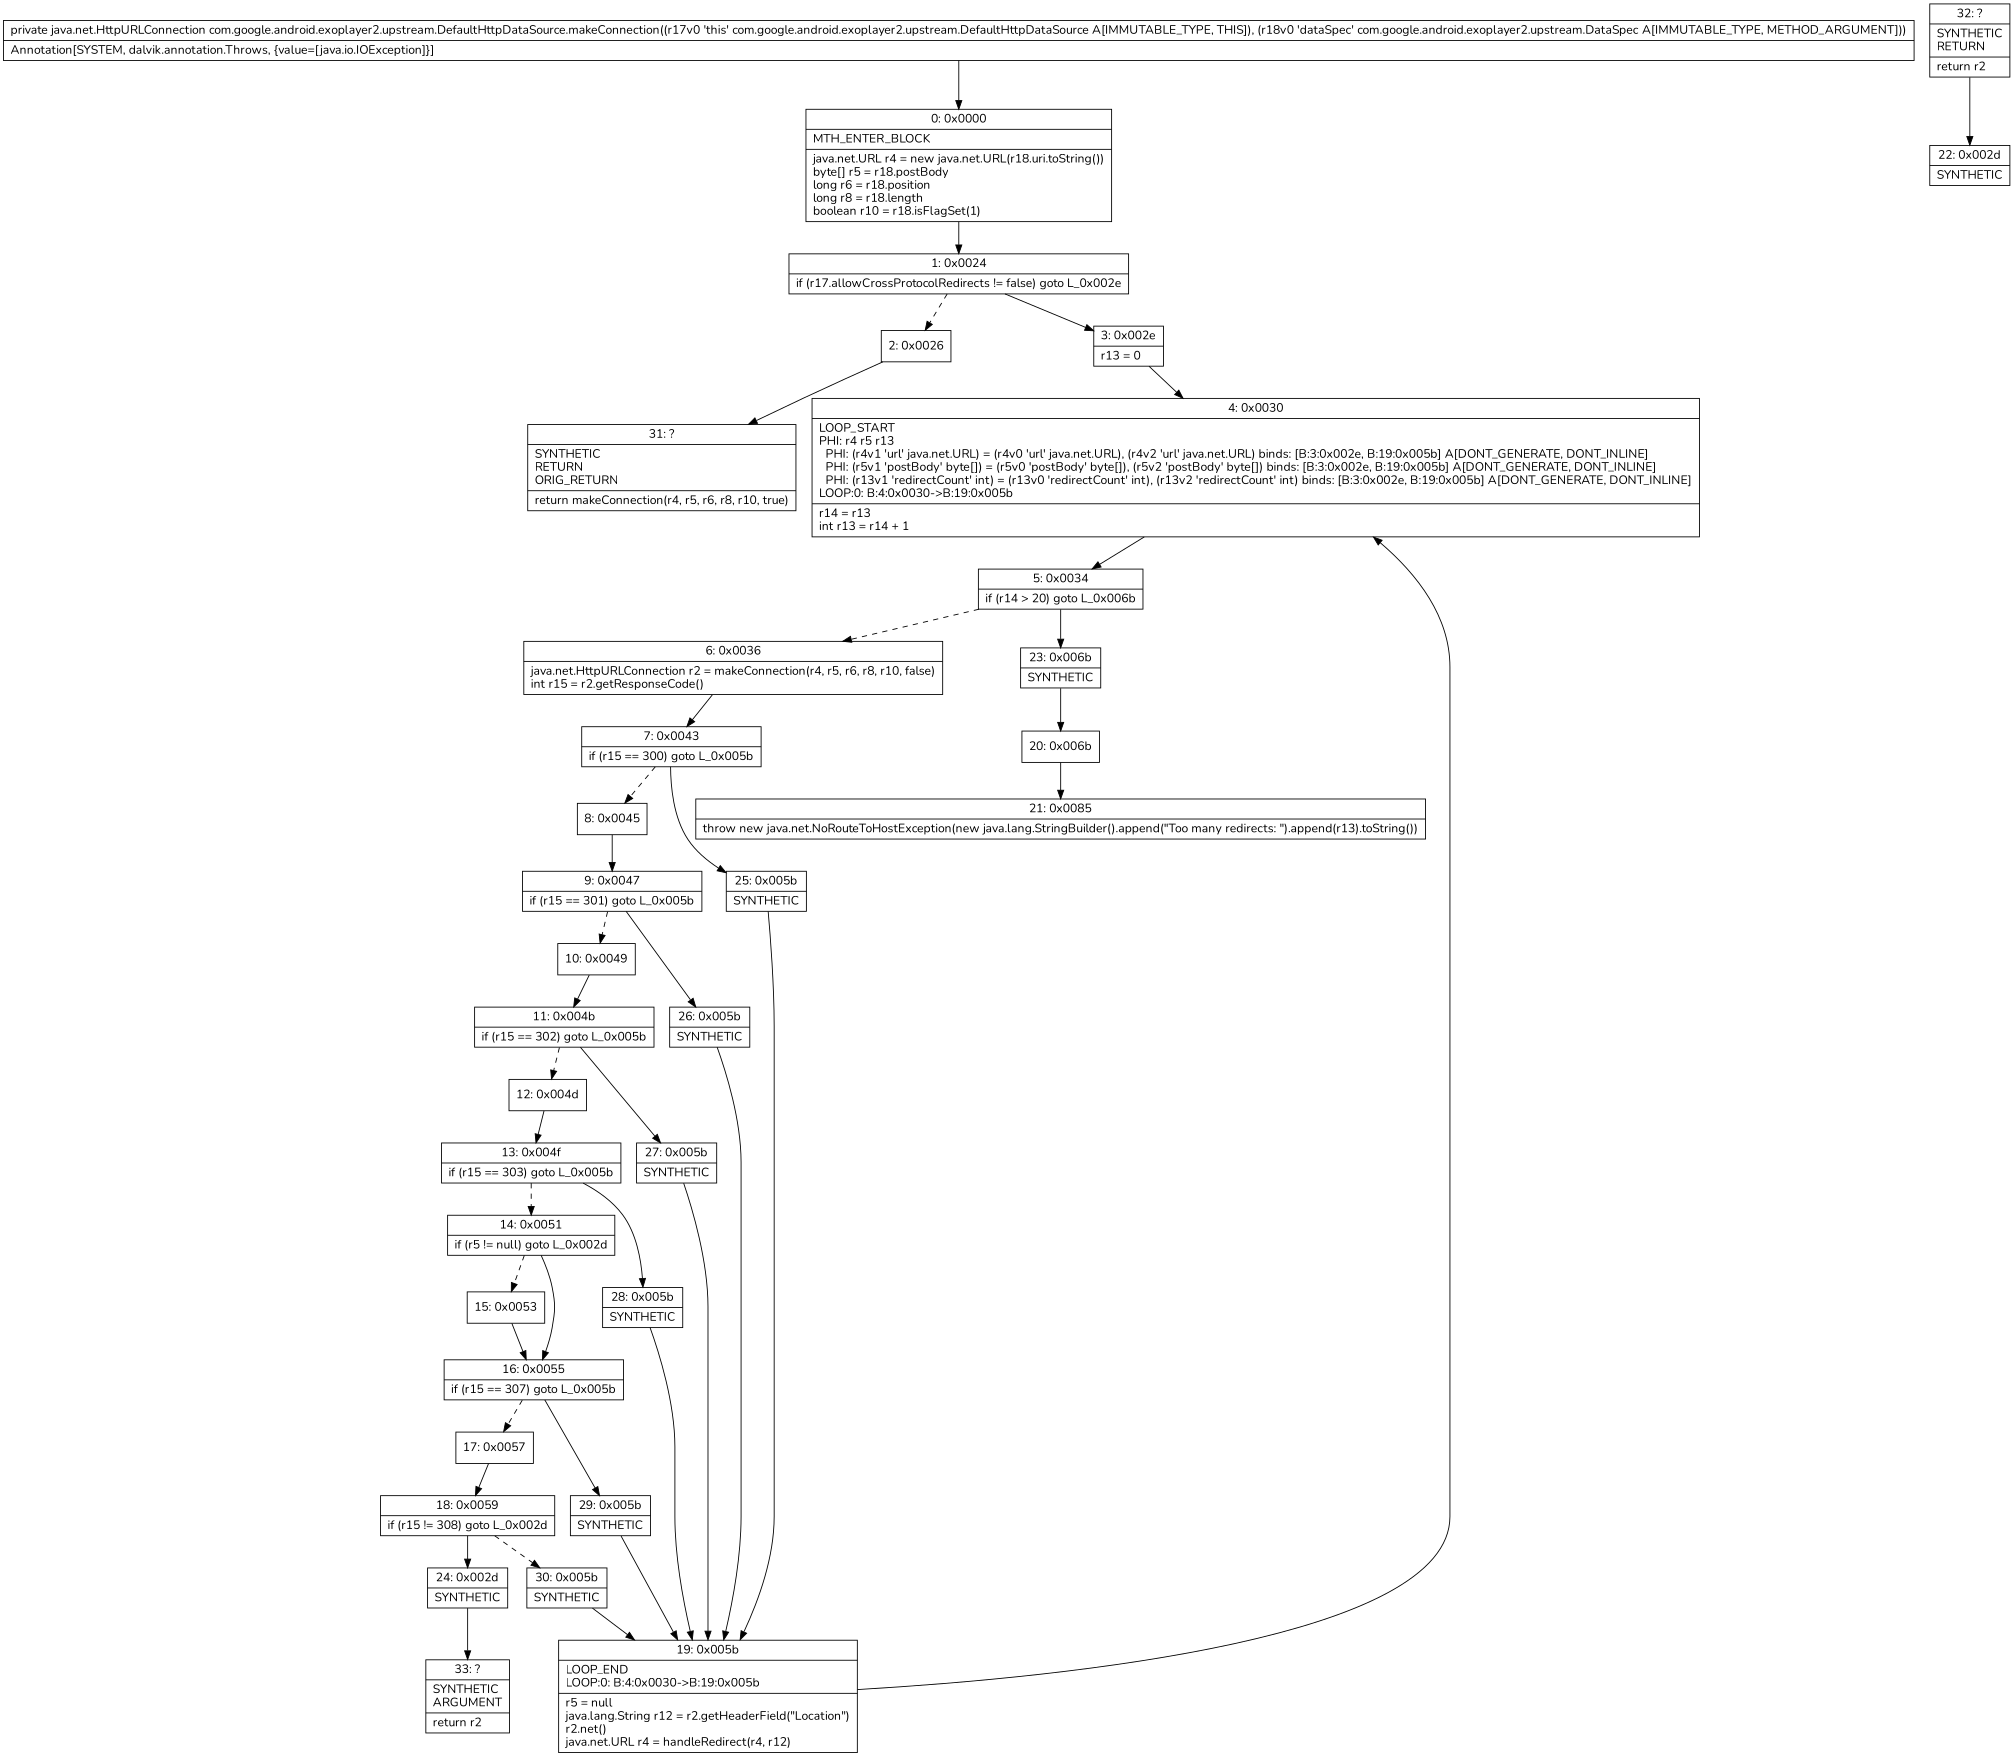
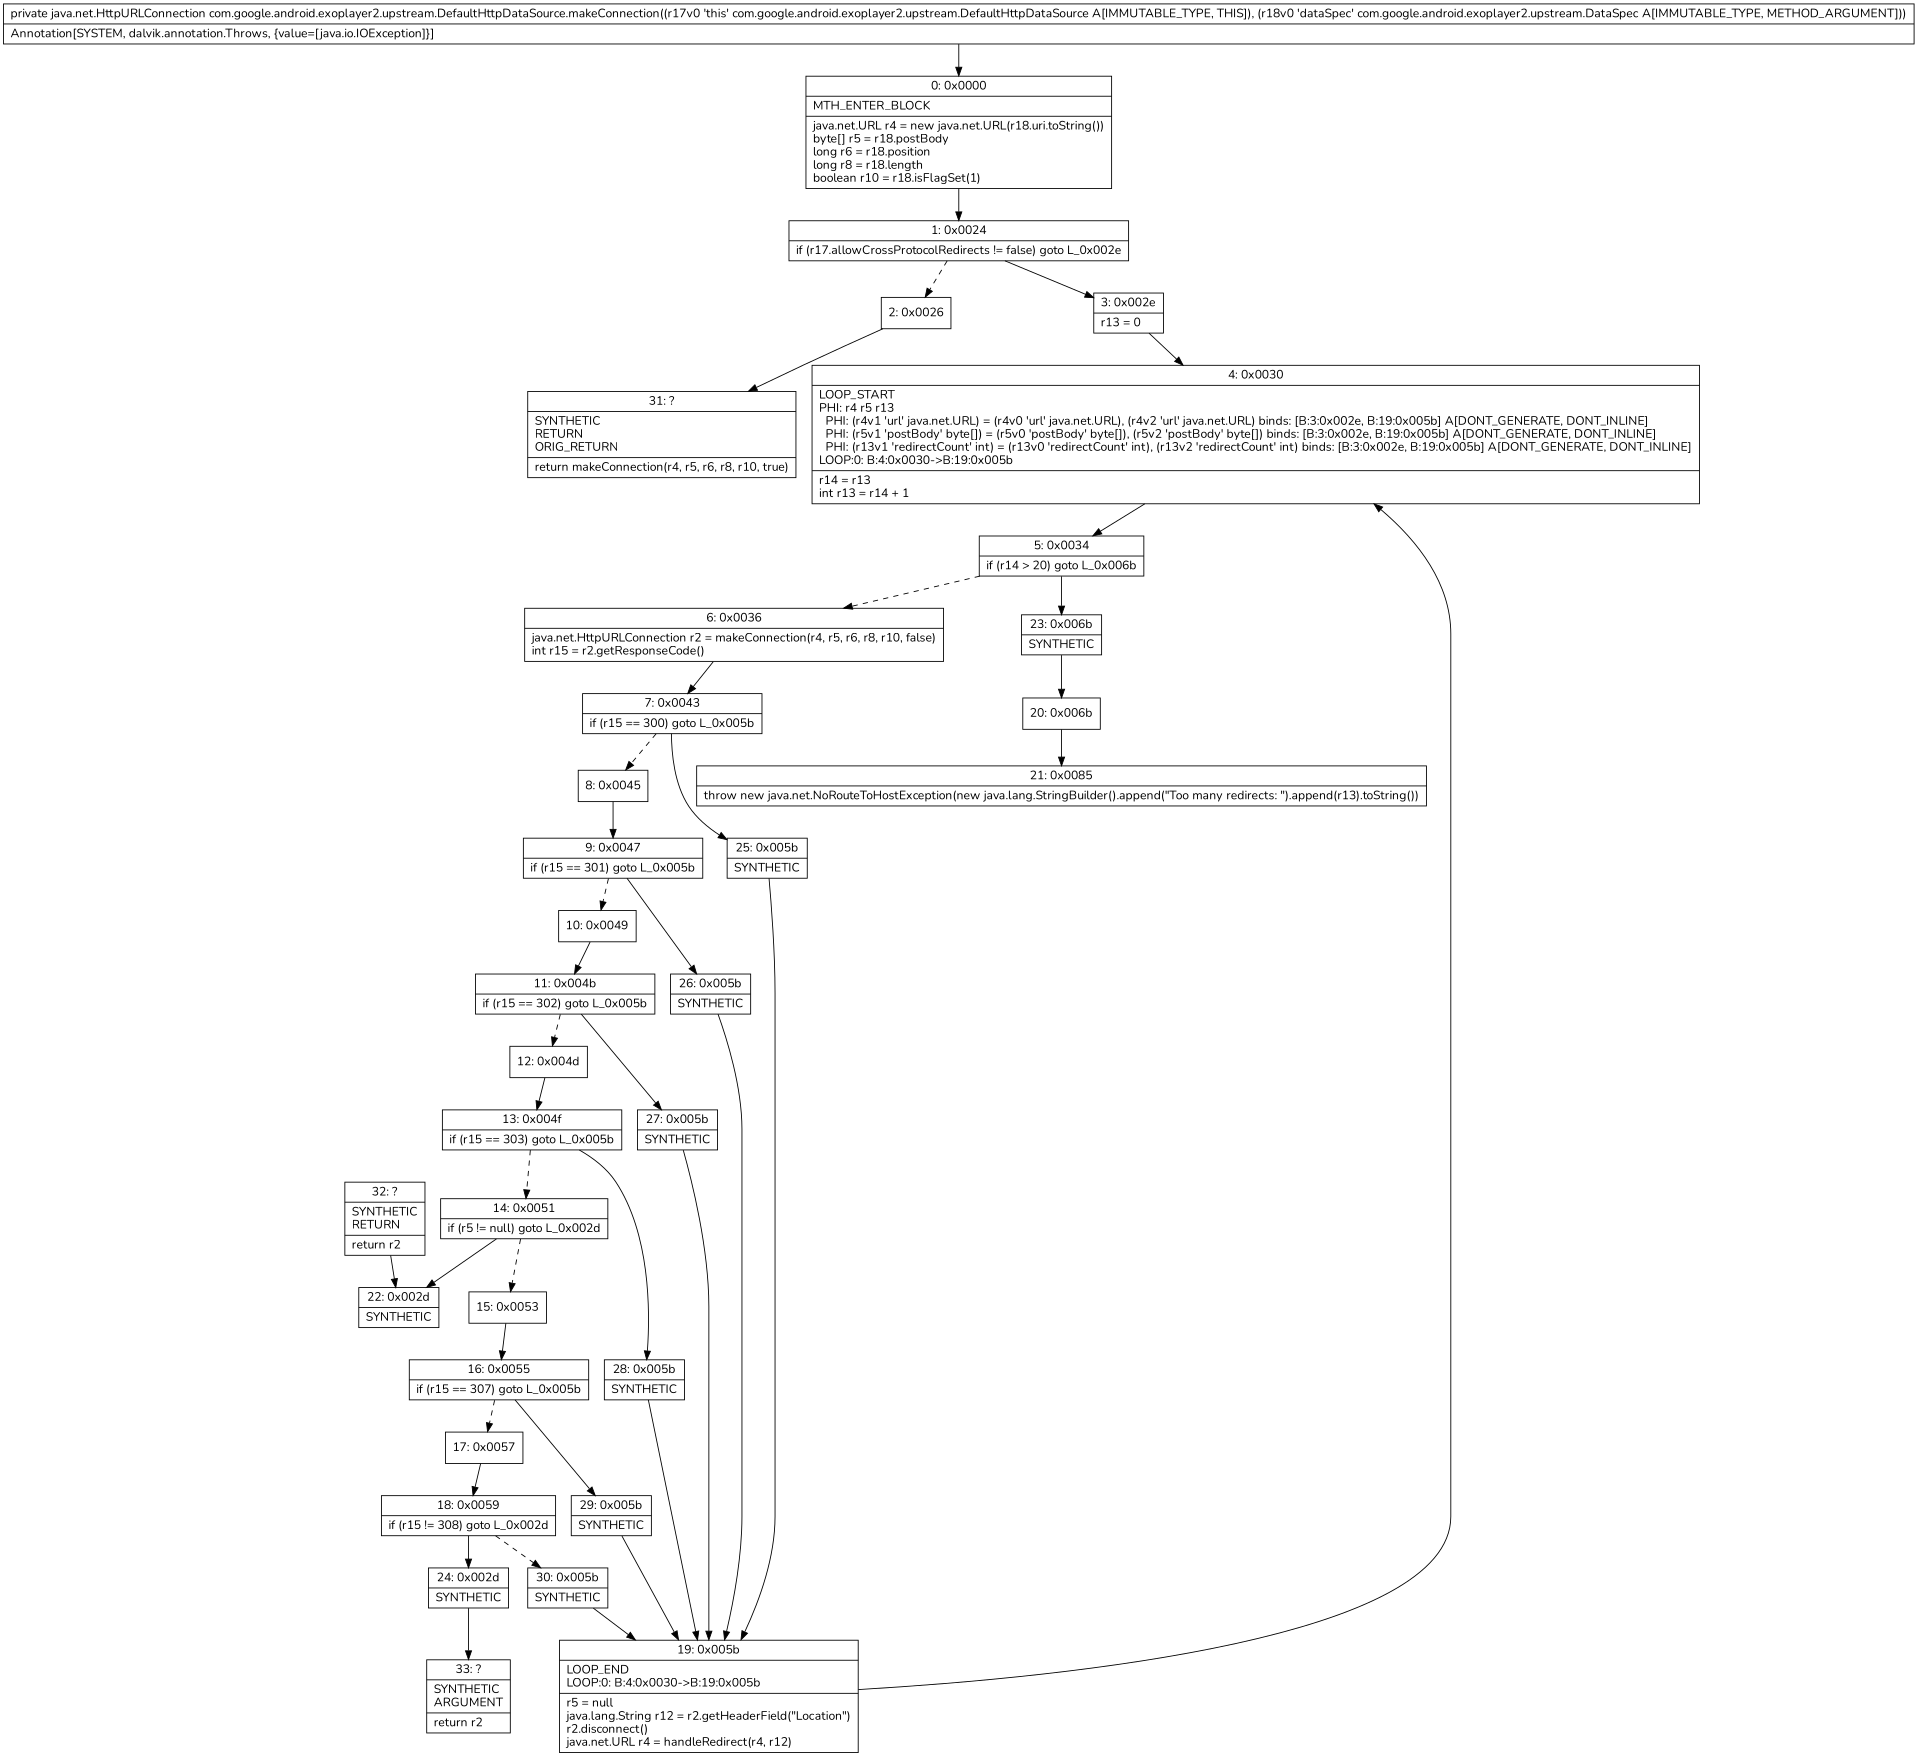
(554, 1303) -> (465, 1261)
(587, 1729) -> (607, 1729)
